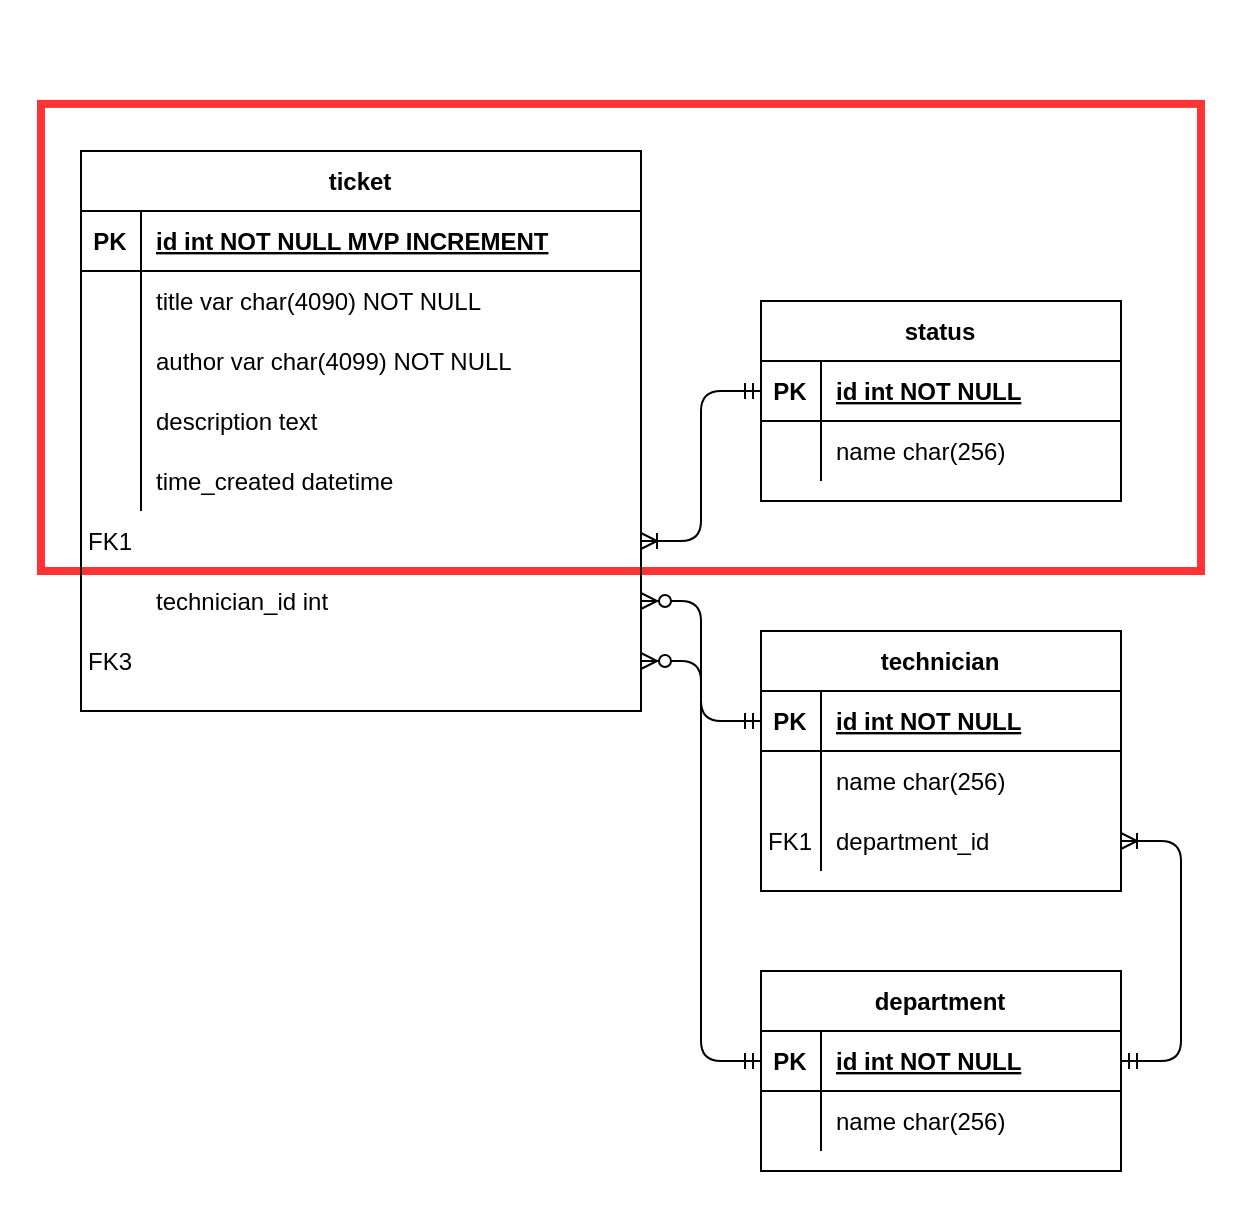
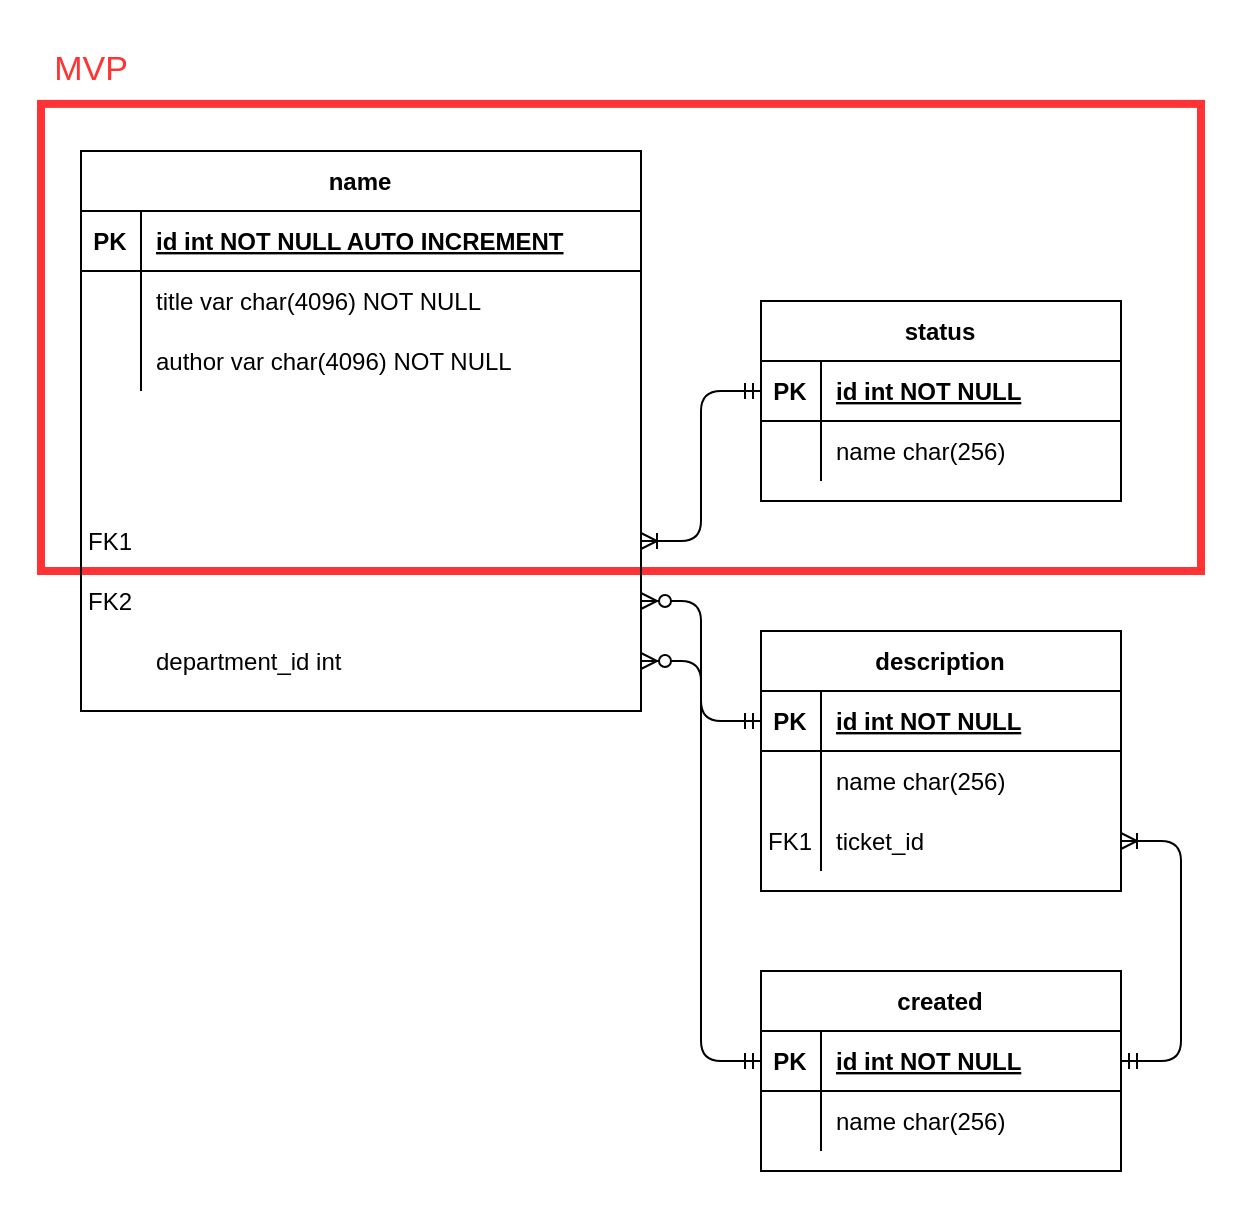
none -> (91, 71)
(360, 182) -> (360, 182)
(329, 242) -> (336, 242)
(332, 302) -> (332, 302)
(345, 362) -> (345, 362)
(391, 421) -> none
(391, 481) -> none
none -> (111, 601)
(391, 601) -> none
(111, 661) -> none
none -> (391, 661)
(940, 662) -> (940, 662)
(920, 842) -> (890, 842)
(940, 1002) -> (940, 1002)
